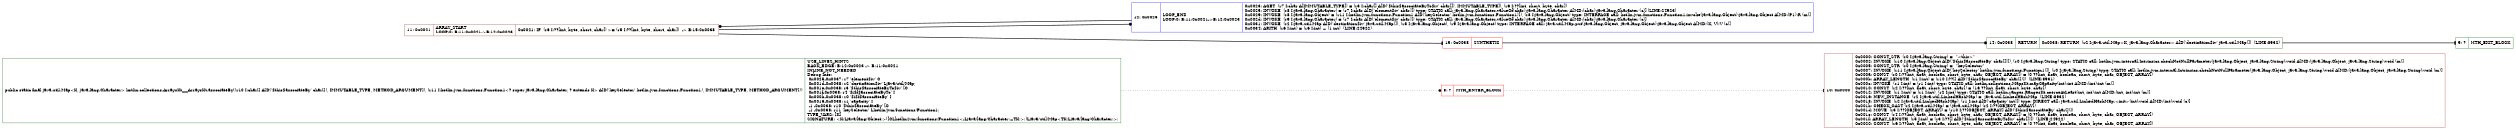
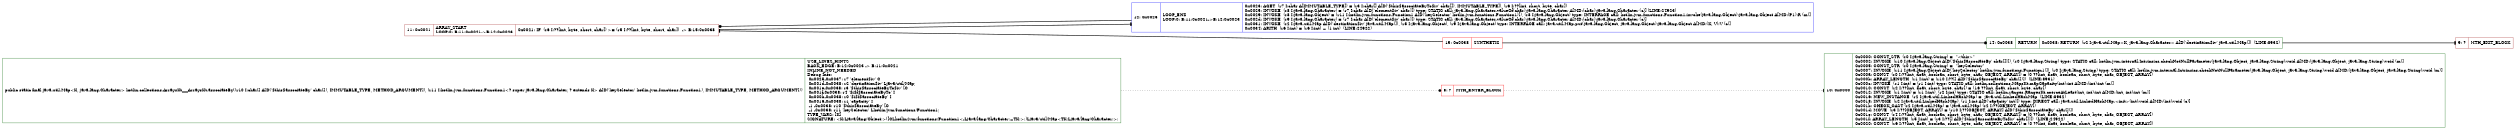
(924, 27) -> (924, 27)
(1080, 39) -> (1082, 35)
(2484, 43) -> (2484, 43)
(2135, 91) -> (2135, 91)
